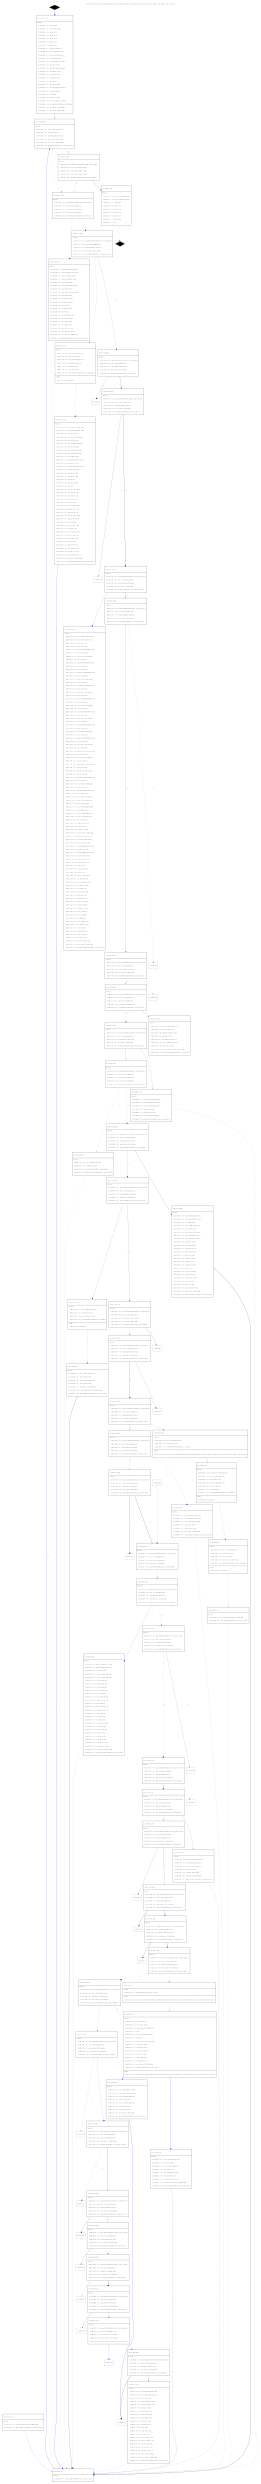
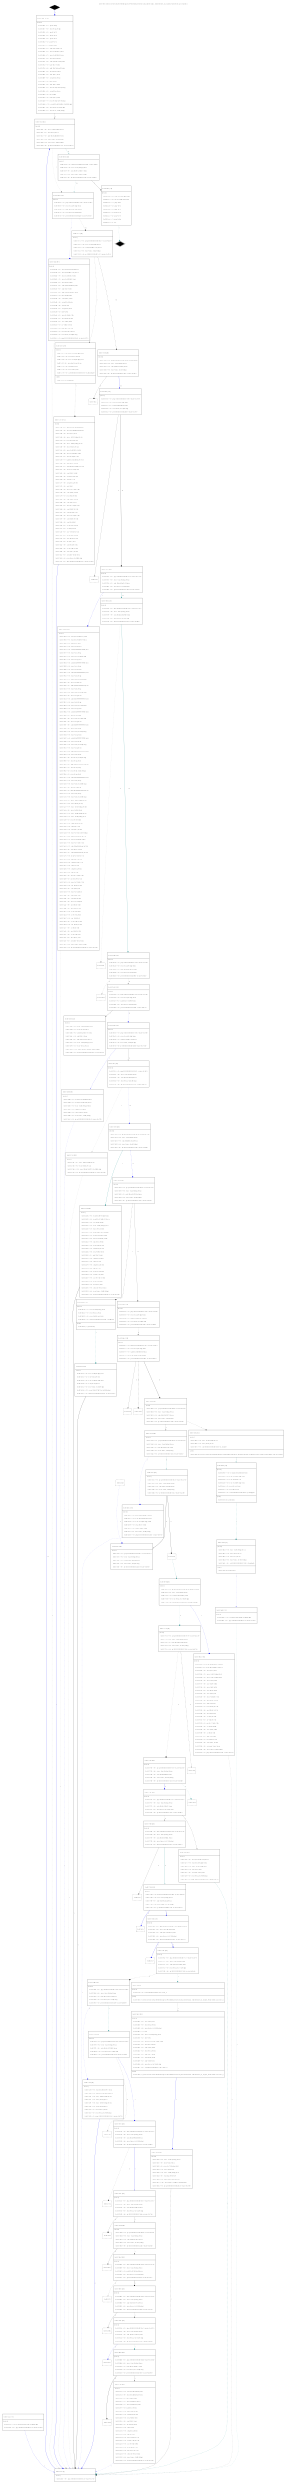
(152, 1335) -> (132, 1384)
(157, 1574) -> (174, 1569)
(133, 2270) -> (94, 2294)
